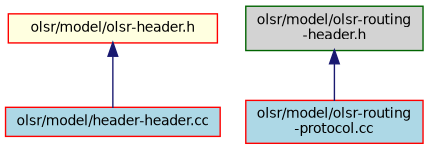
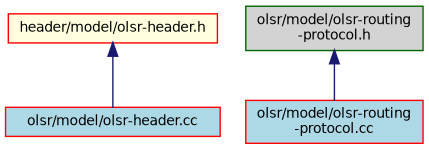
(113, 28) -> (113, 28)
(334, 28) -> (334, 28)
(113, 122) -> (113, 122)
